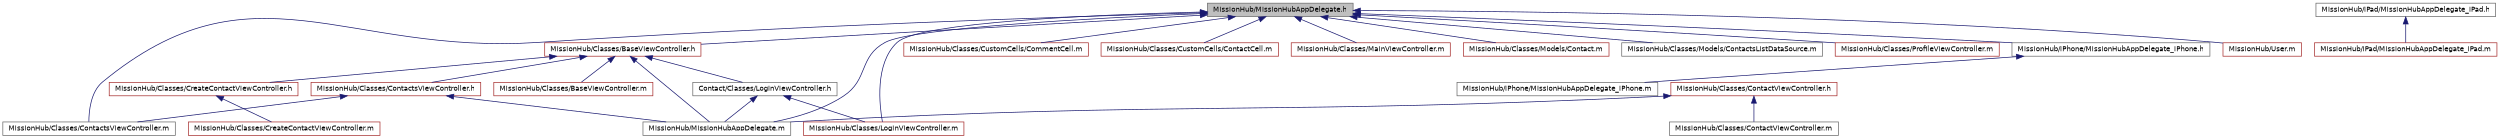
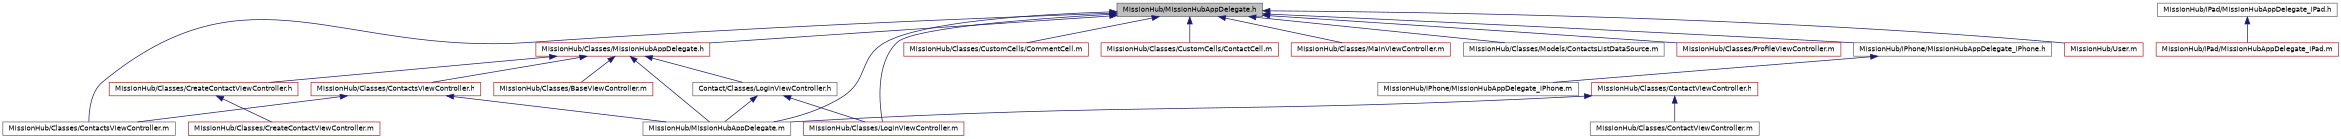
(623, 49) -> (623, 49)
(1536, 49) -> none
